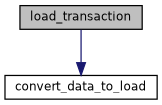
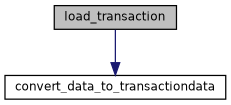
(81, 87) -> (115, 87)
